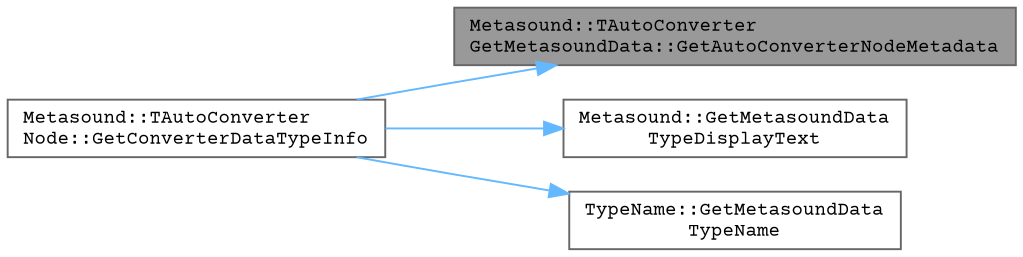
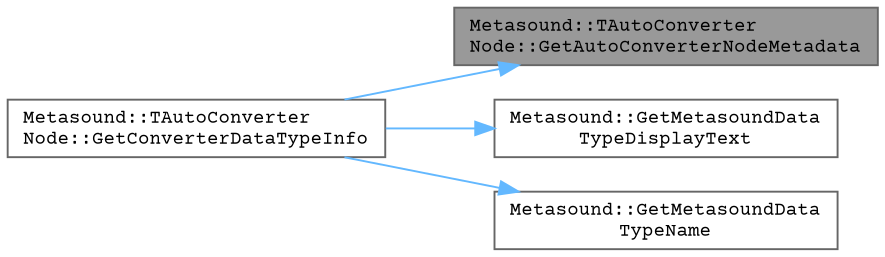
(735, 36) -> (666, 36)
(735, 220) -> (666, 220)
